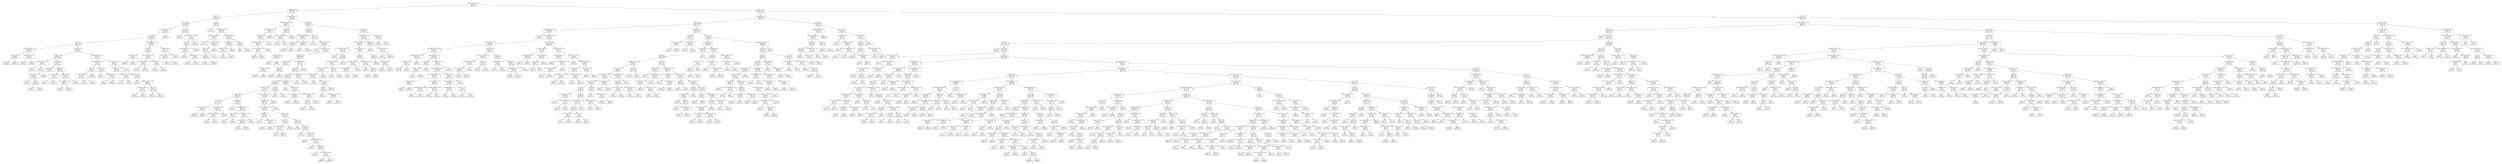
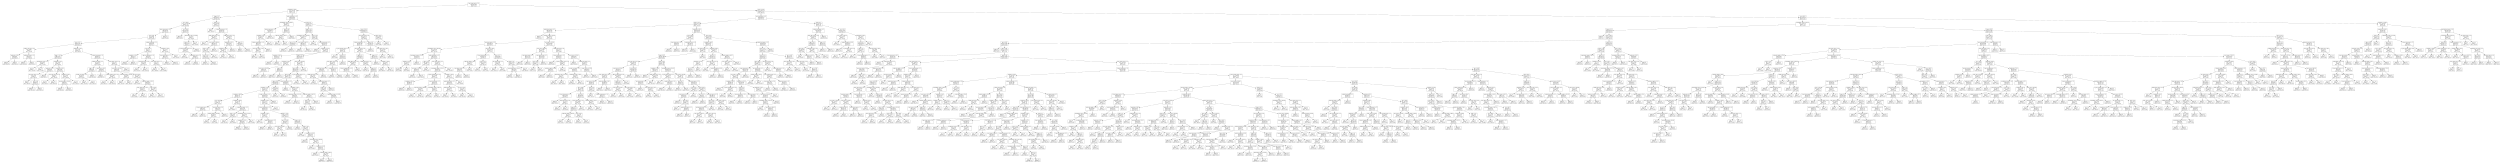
none -> (1376, 128)
